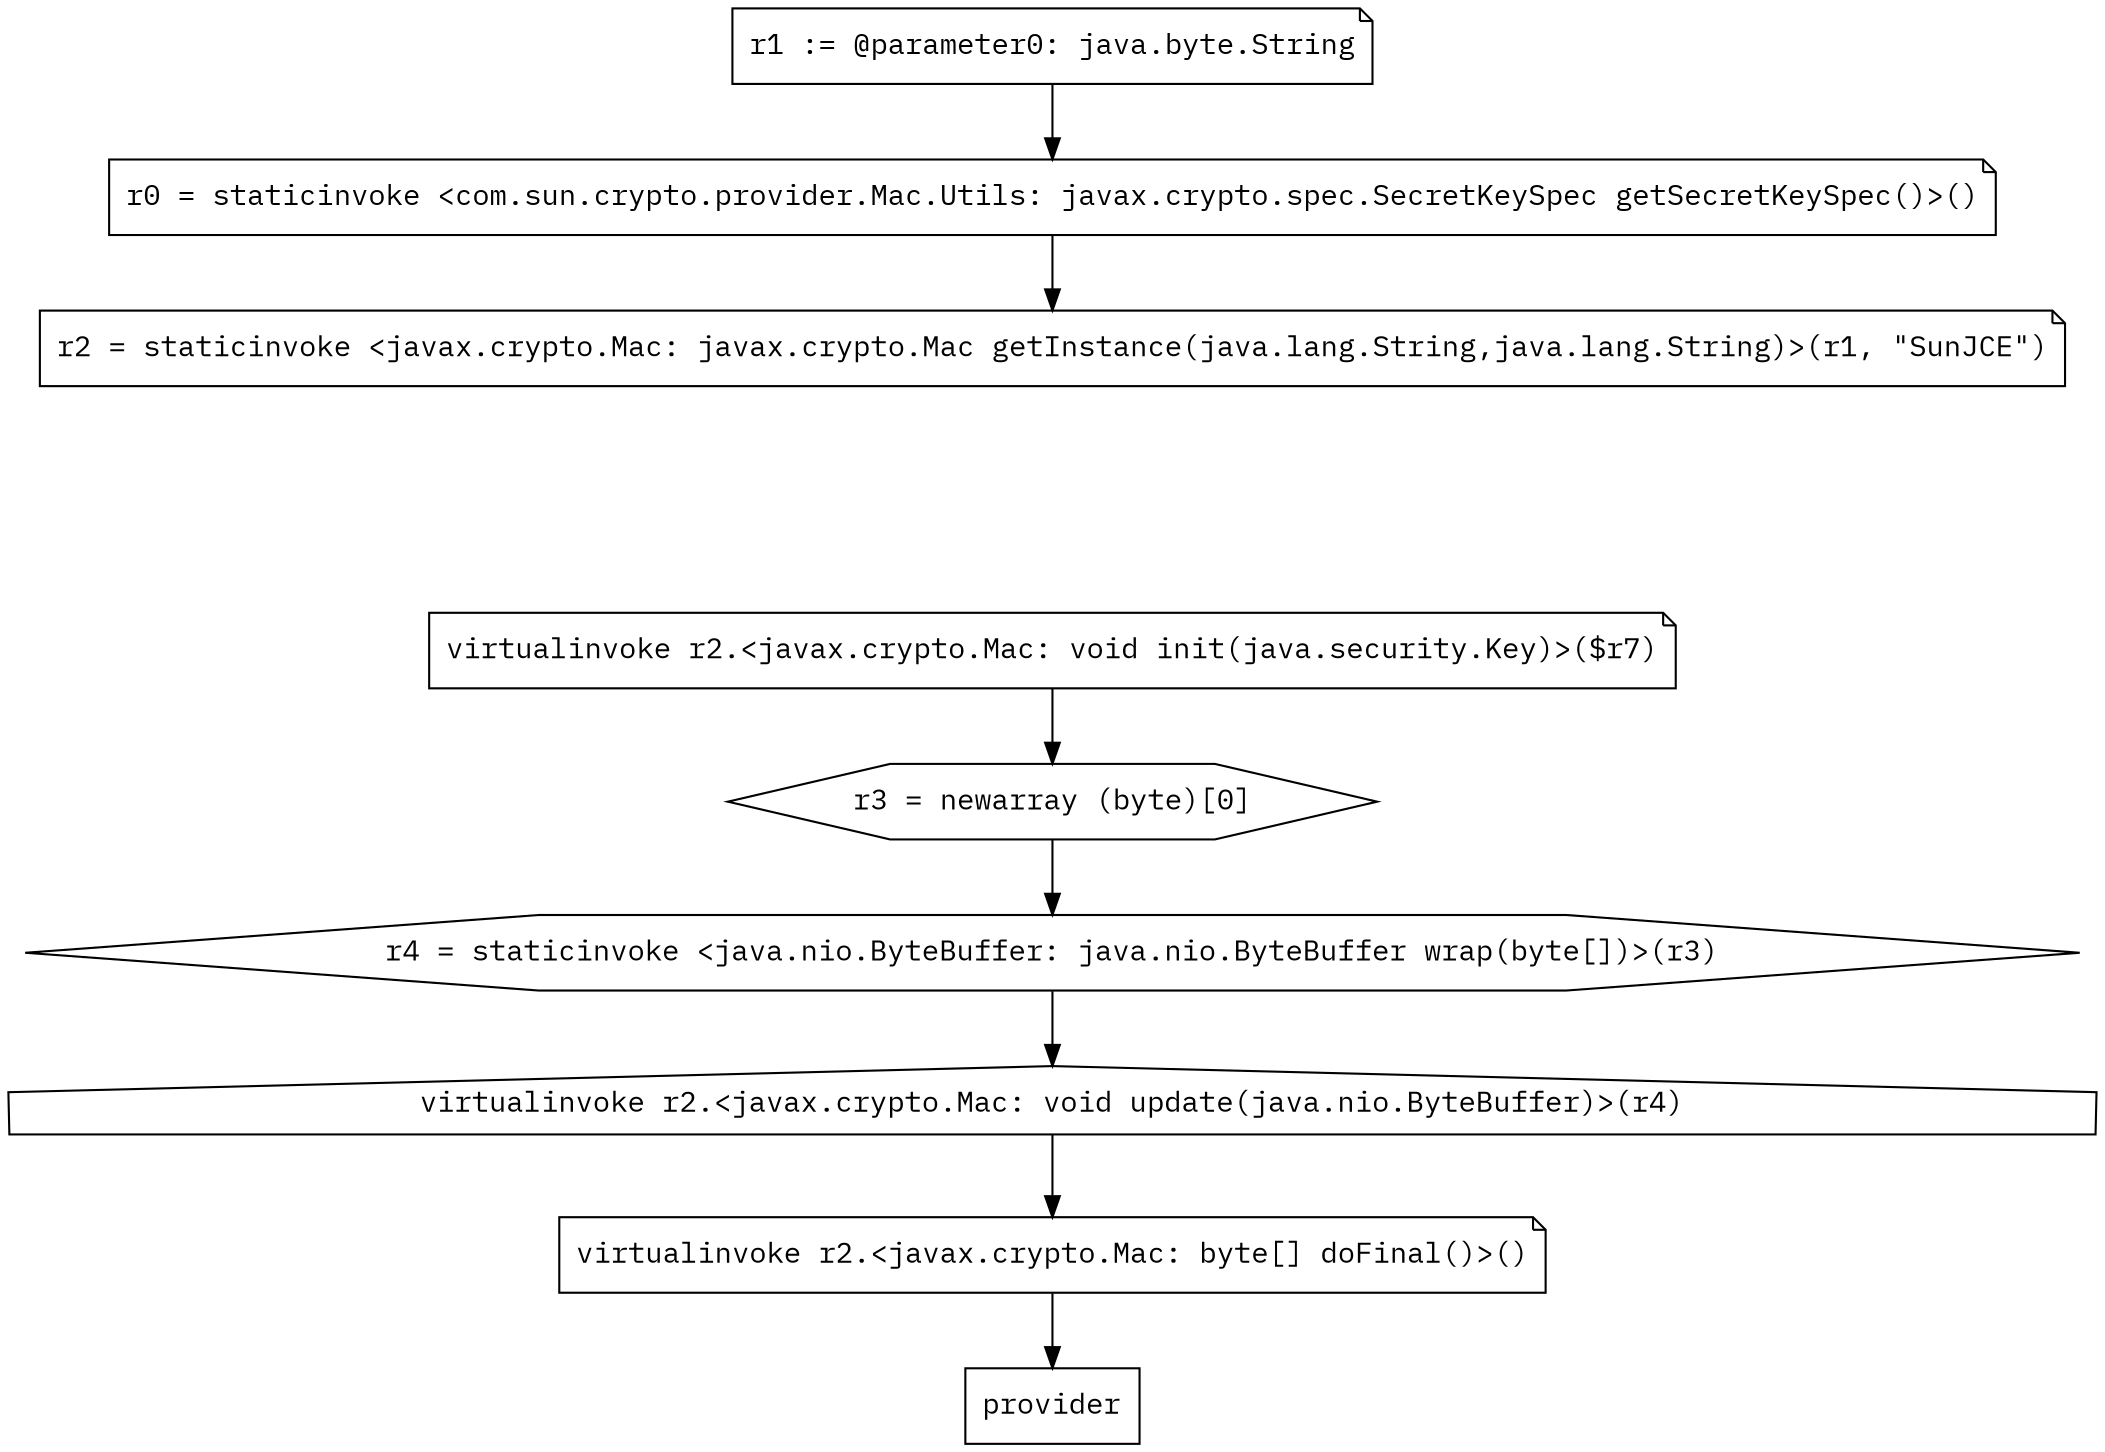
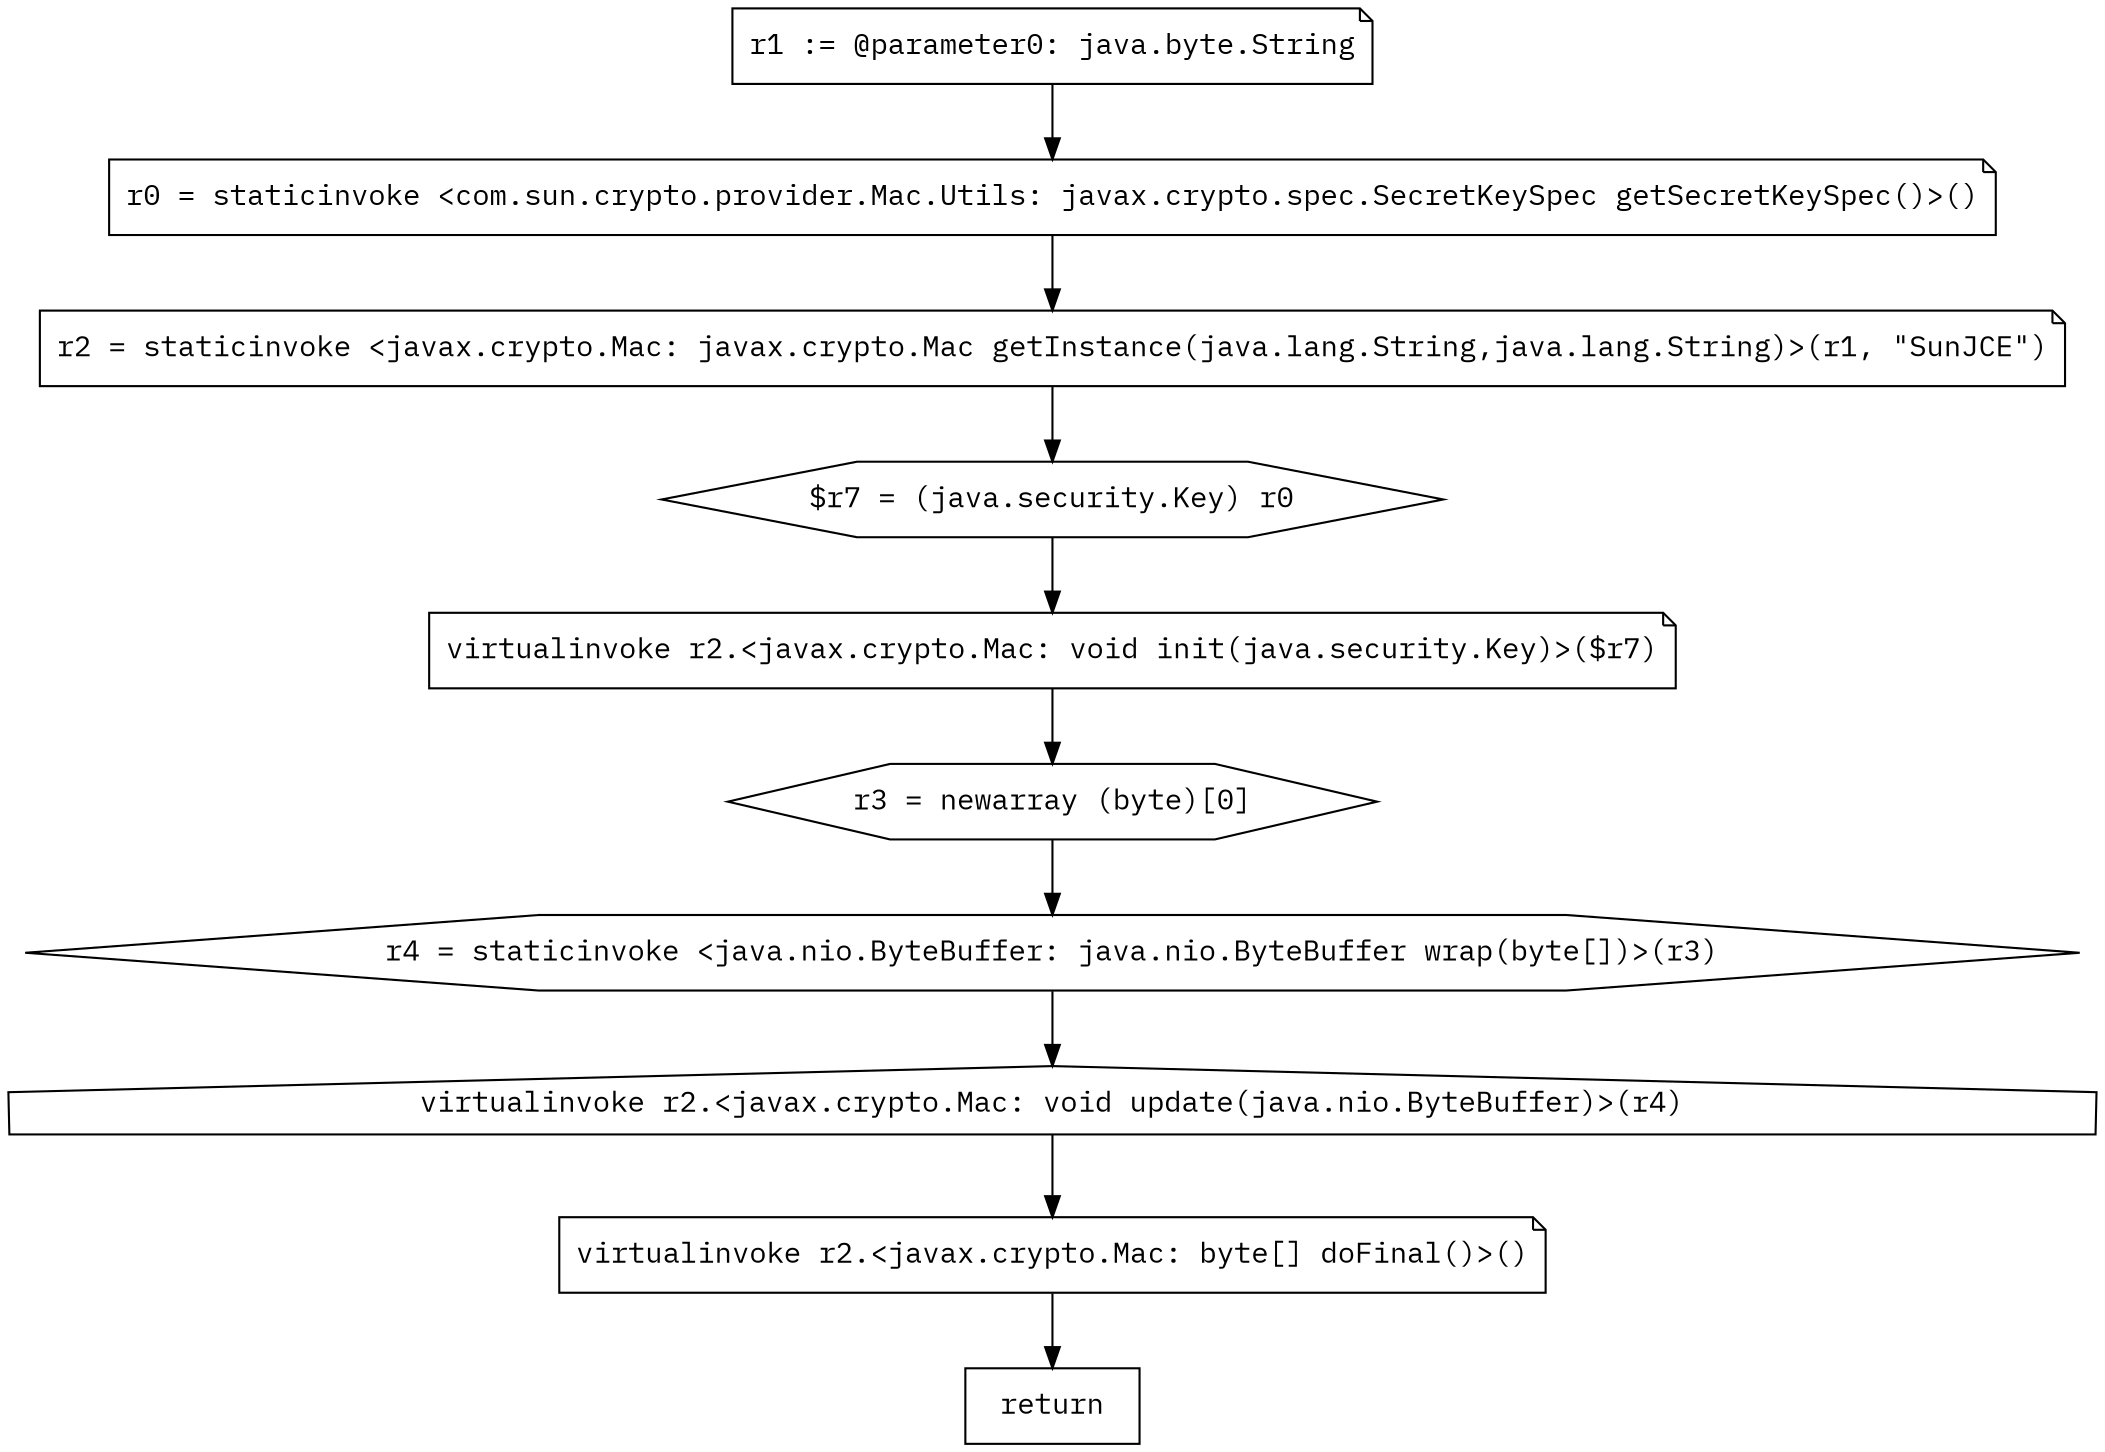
none -> (1052, 499)
(1052, 1406) -> (1052, 1406)
